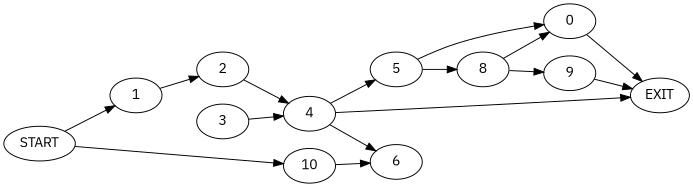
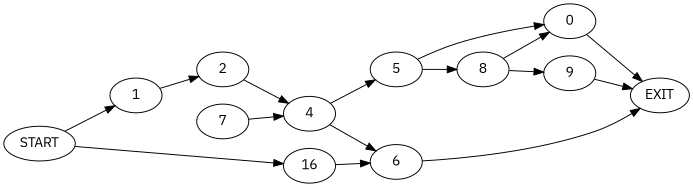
(478, 106) -> (530, 148)
(223, 121) -> (223, 121)
(309, 166) -> (309, 166)
